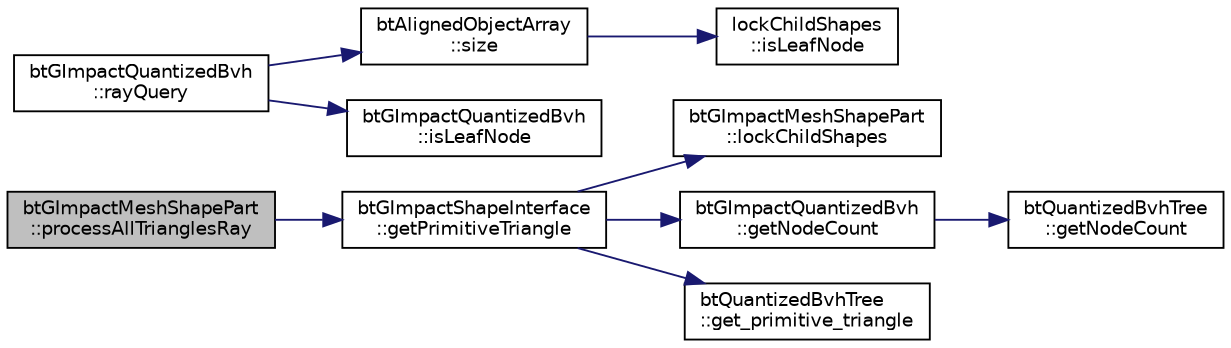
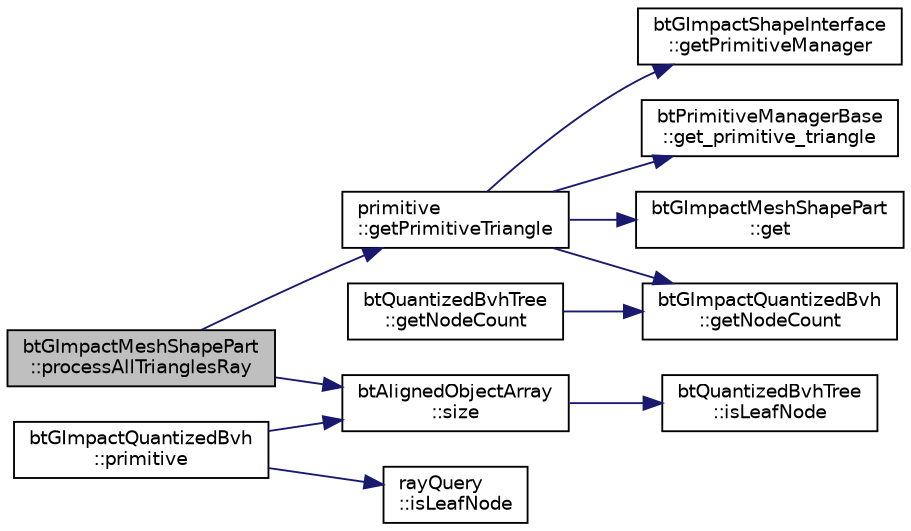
none -> (770, 36)
(807, 36) -> (770, 403)
(141, 83) -> (141, 450)
(474, 128) -> (456, 495)
(807, 128) -> (770, 220)
(474, 220) -> (456, 220)
(962, 220) -> (593, 311)
(807, 311) -> (770, 128)
none -> (299, 381)
